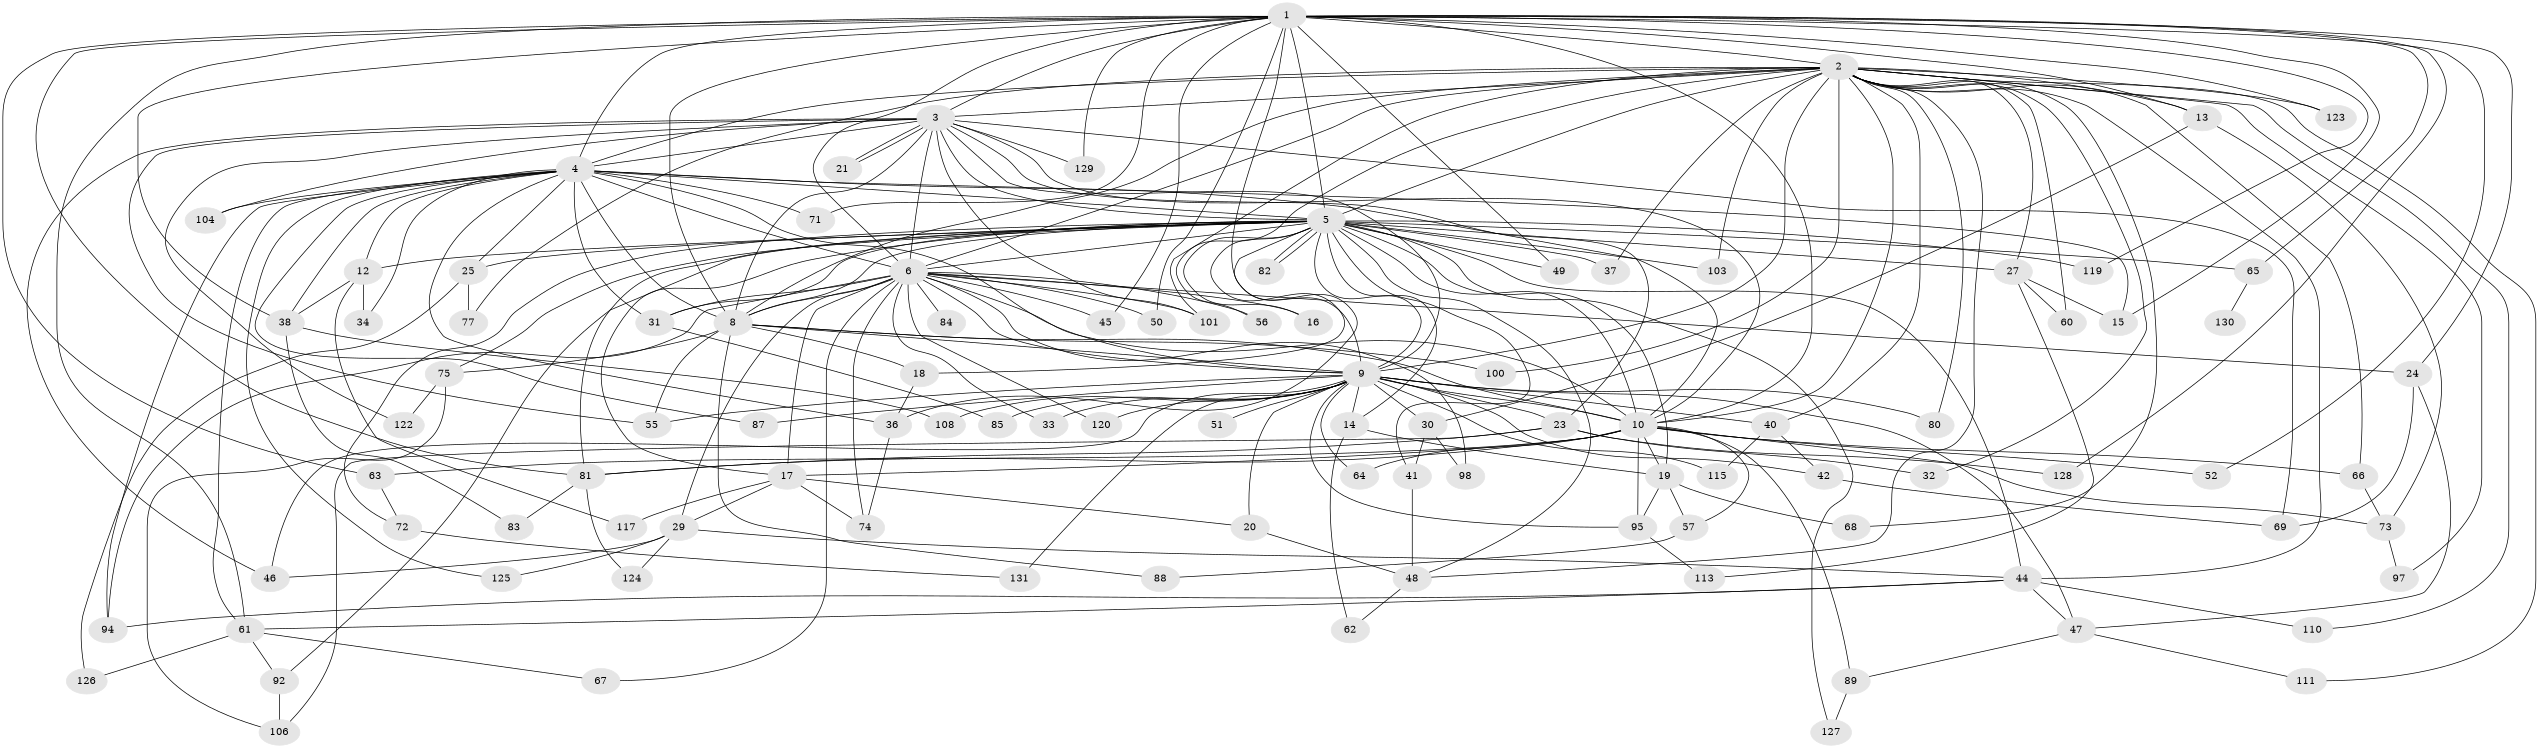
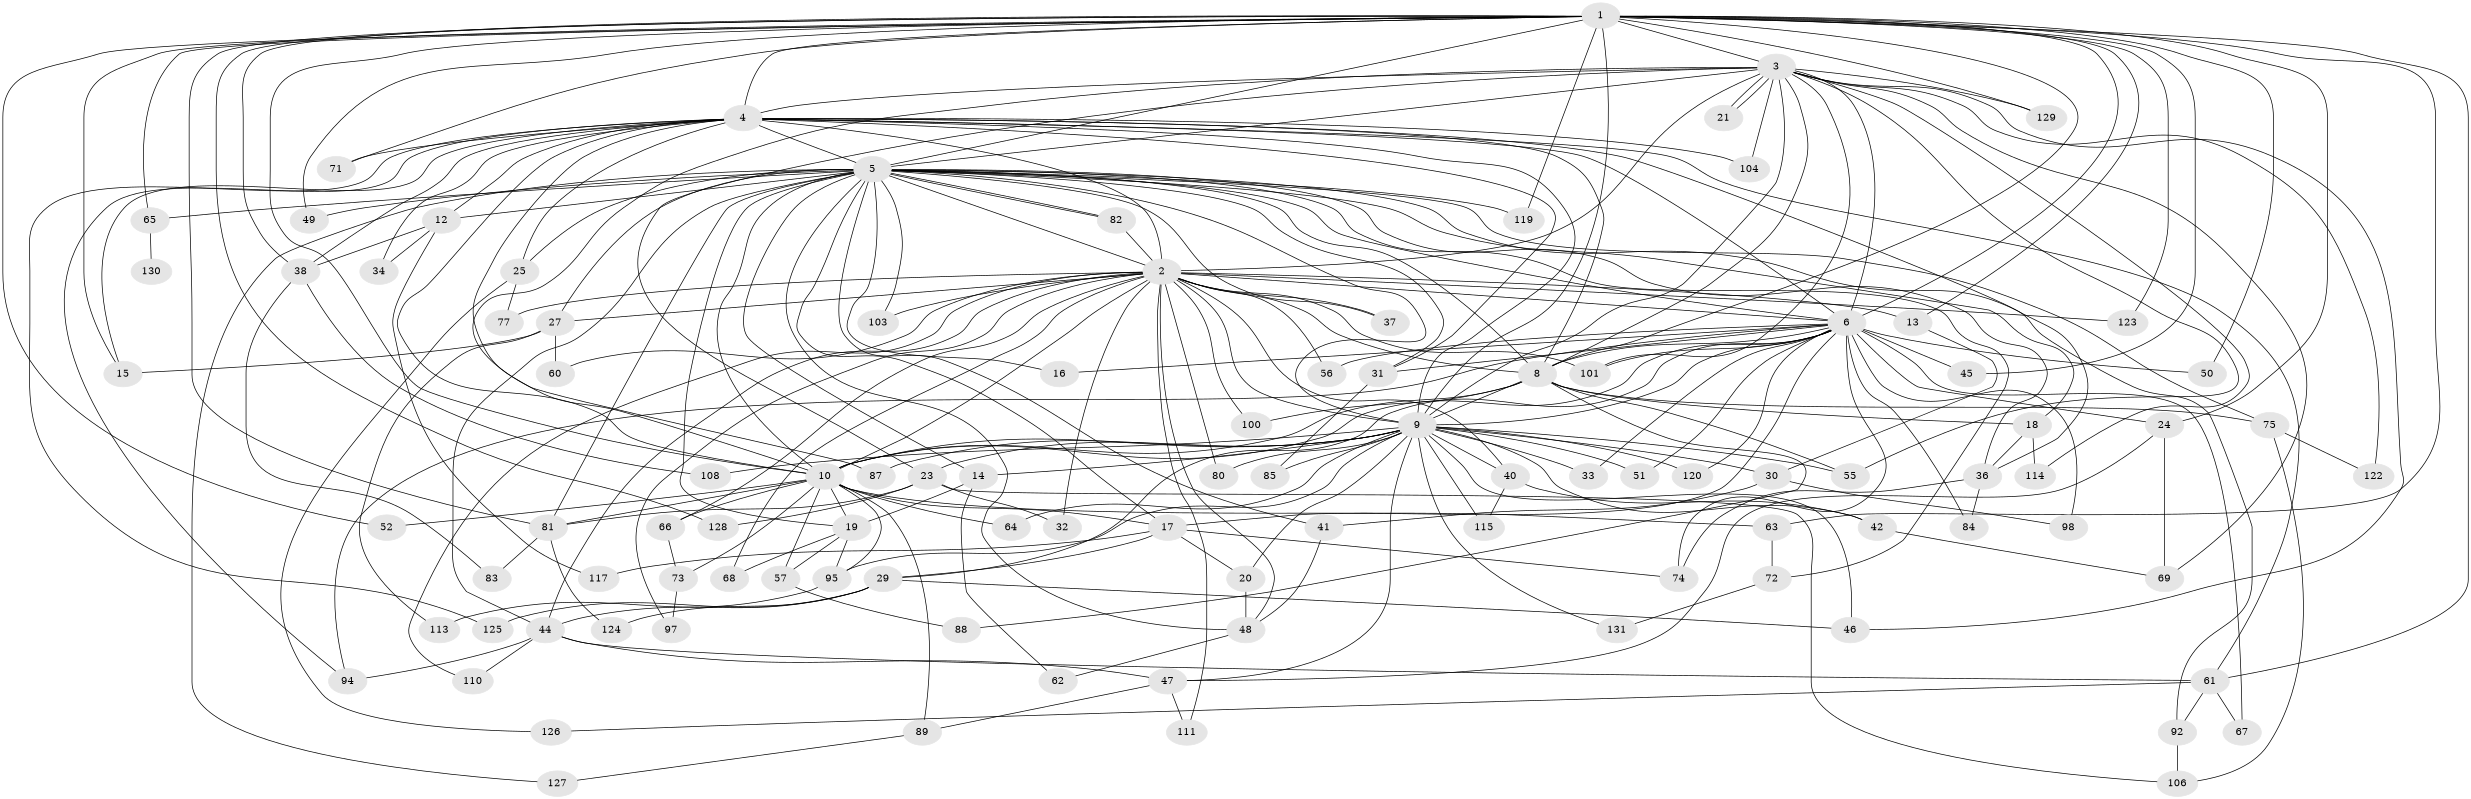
(1564, 38) -> (1139, 246)
(2403, 287) -> none
none -> (1736, 390)
none -> (2035, 476)
none -> (1976, 502)
